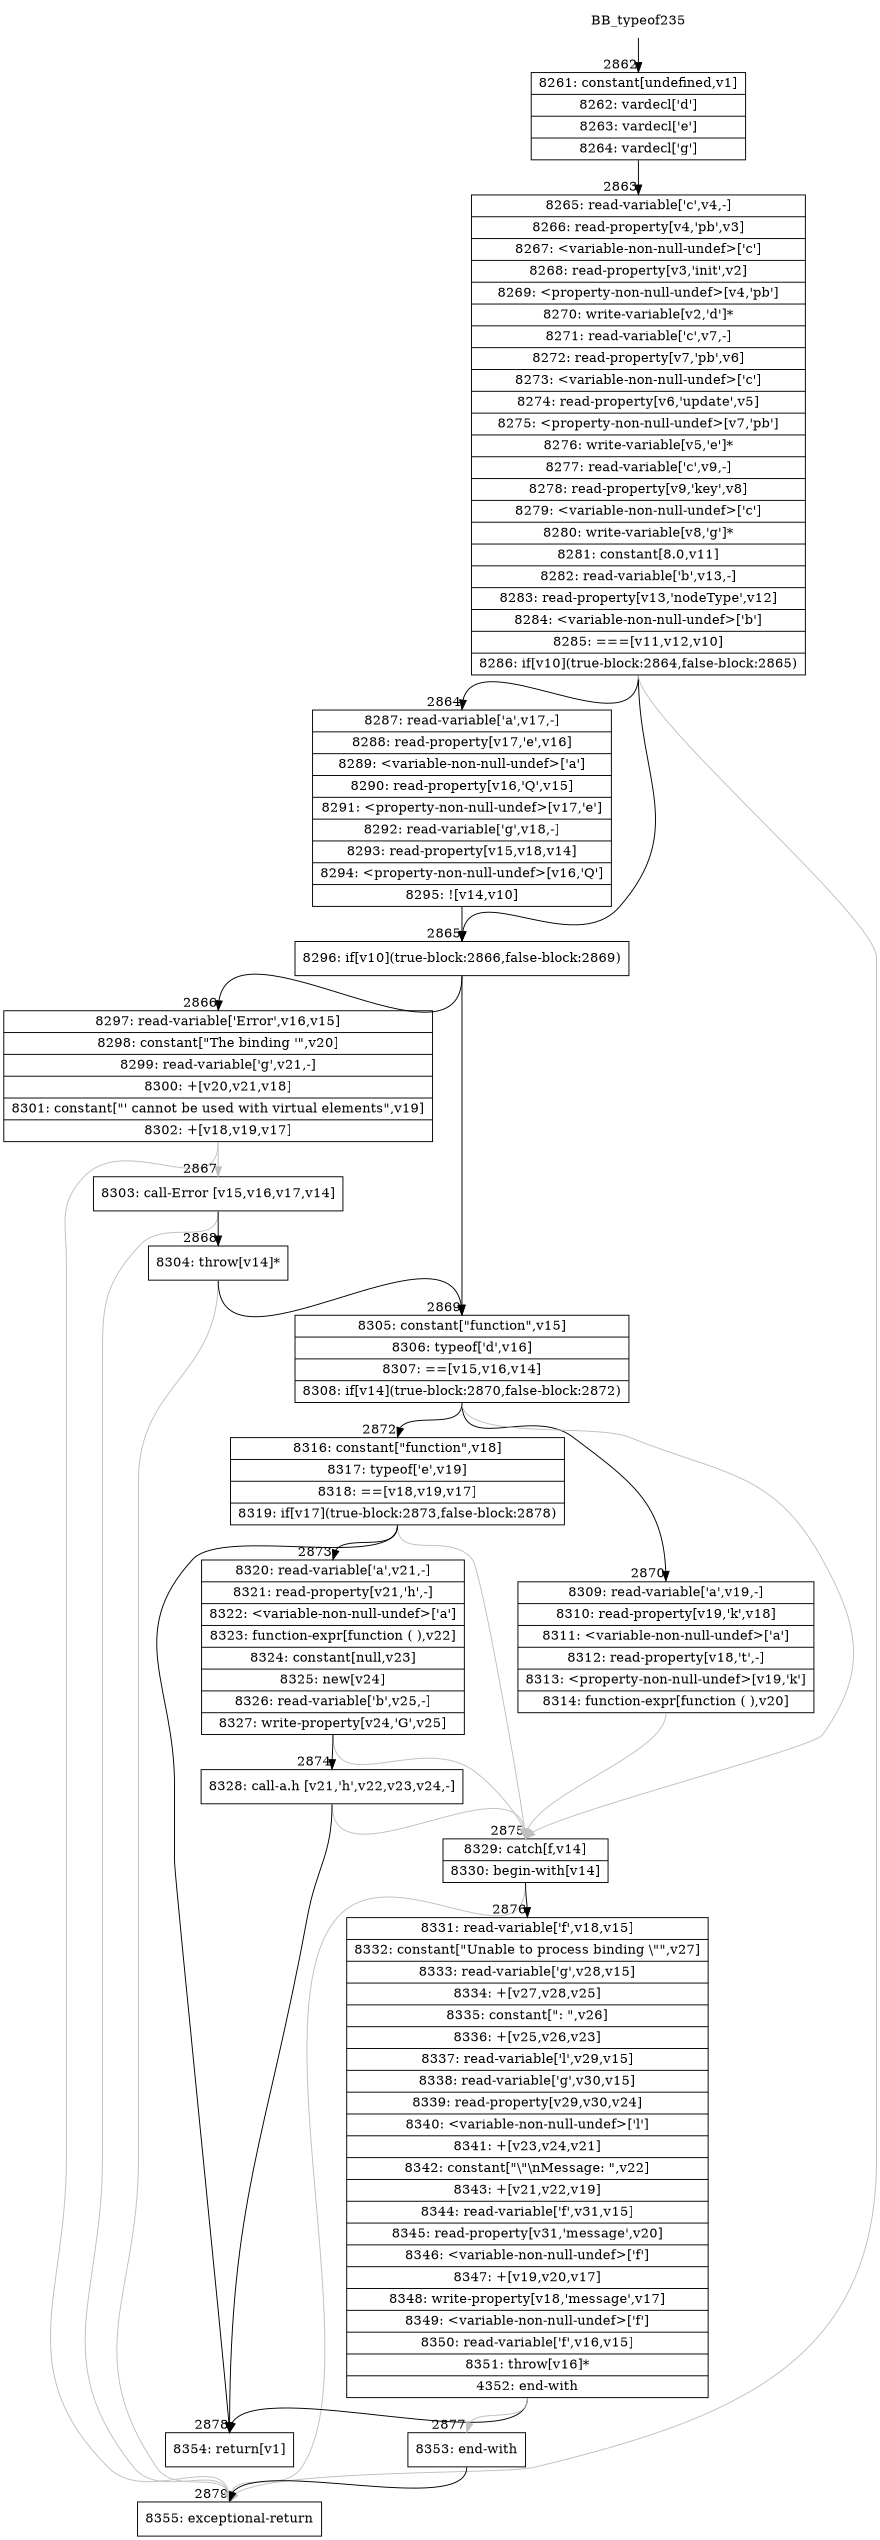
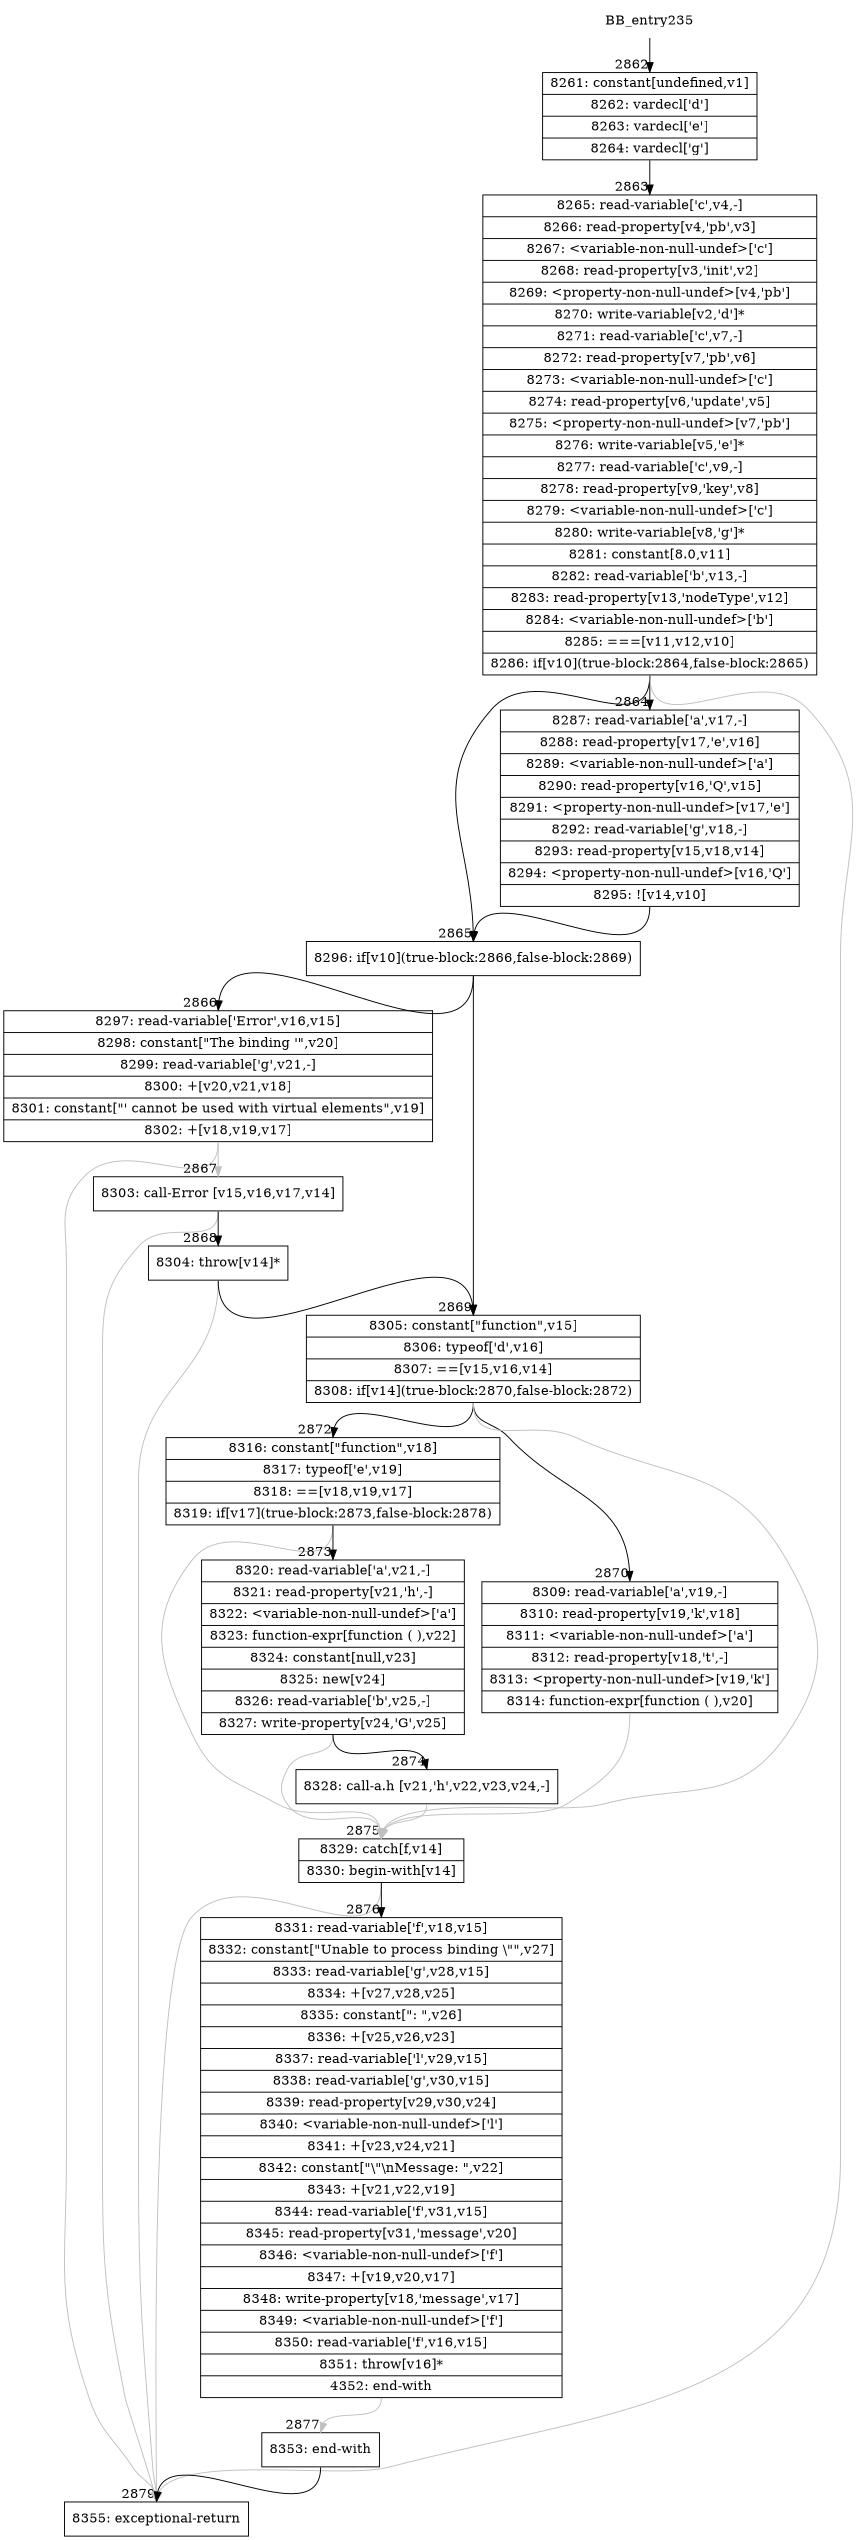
(638, 21) -> (650, 21)
(230, 2450) -> none
